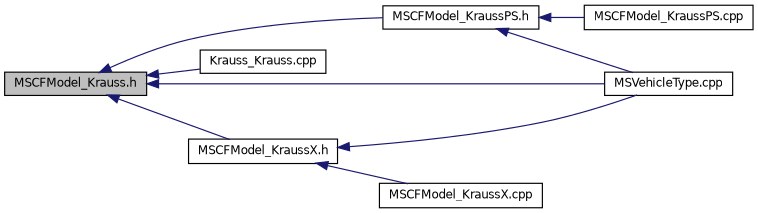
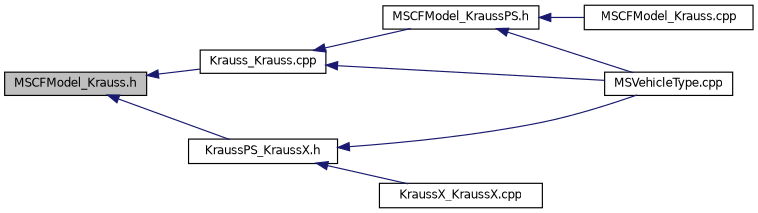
(669, 17) -> (669, 17)
(244, 29) -> (368, 38)
(382, 84) -> (471, 73)
(263, 151) -> (263, 151)
(461, 196) -> (461, 196)
